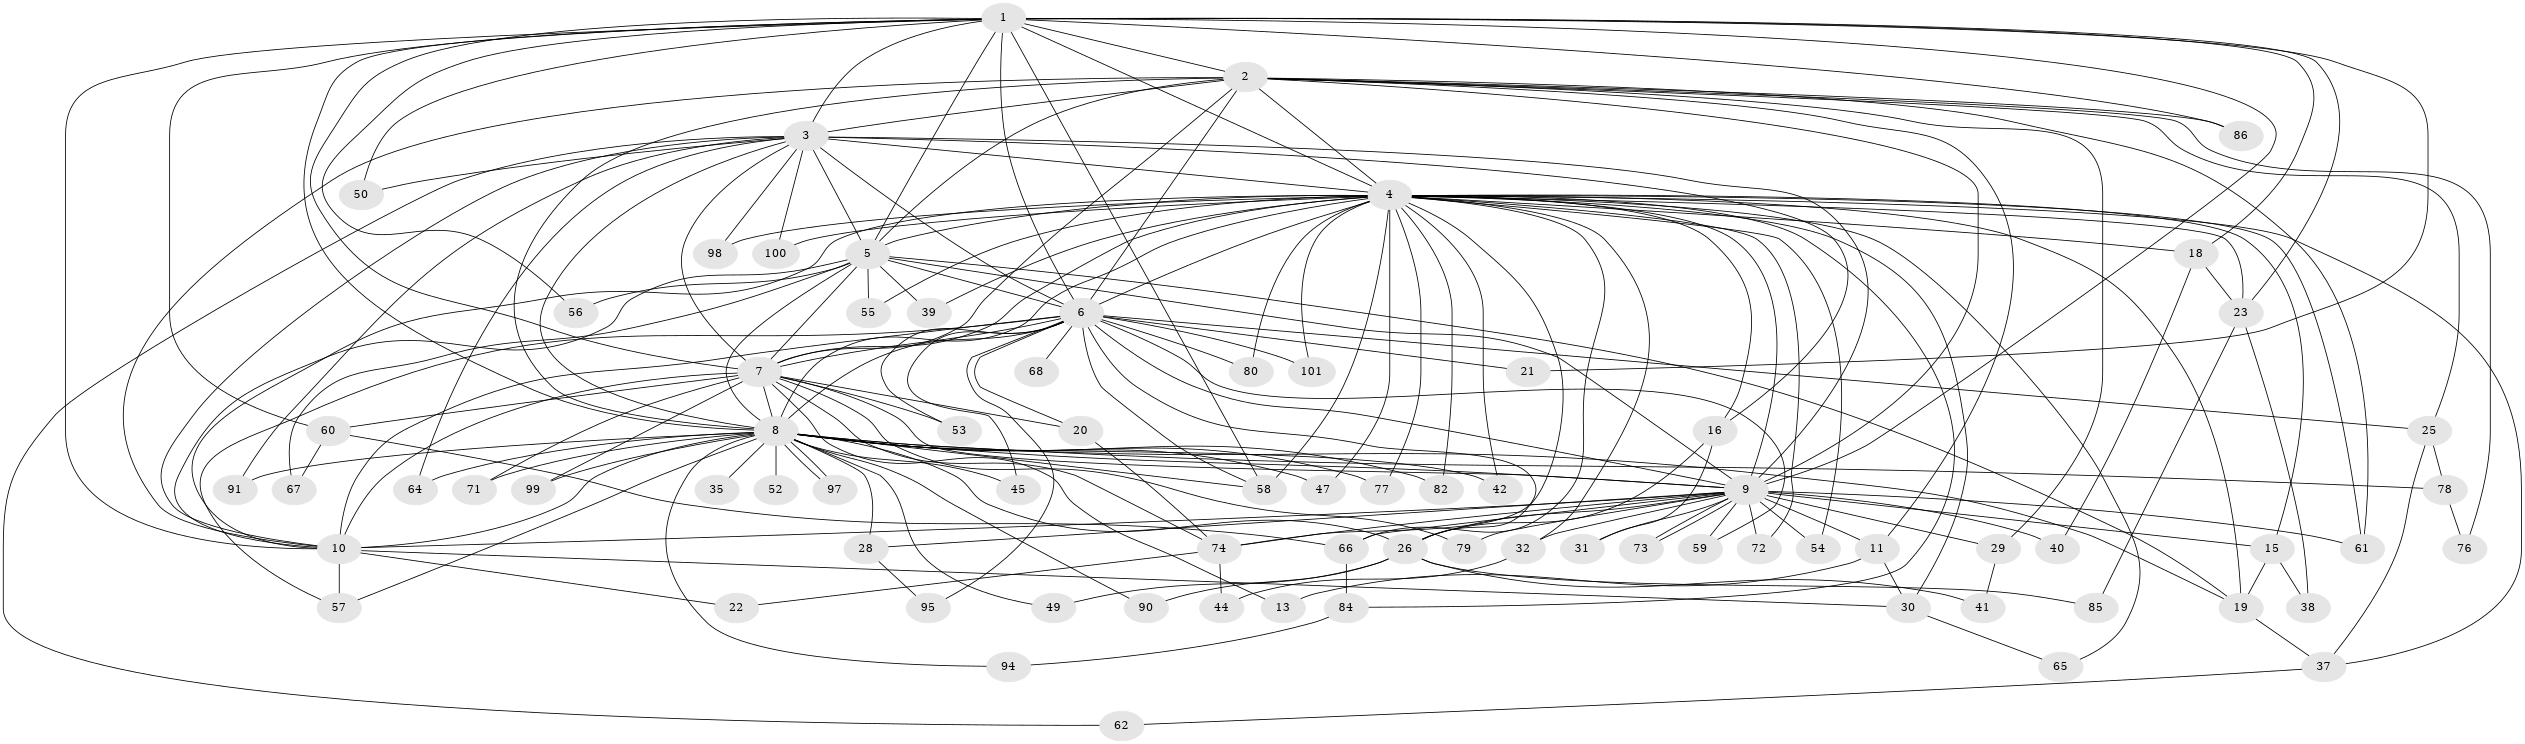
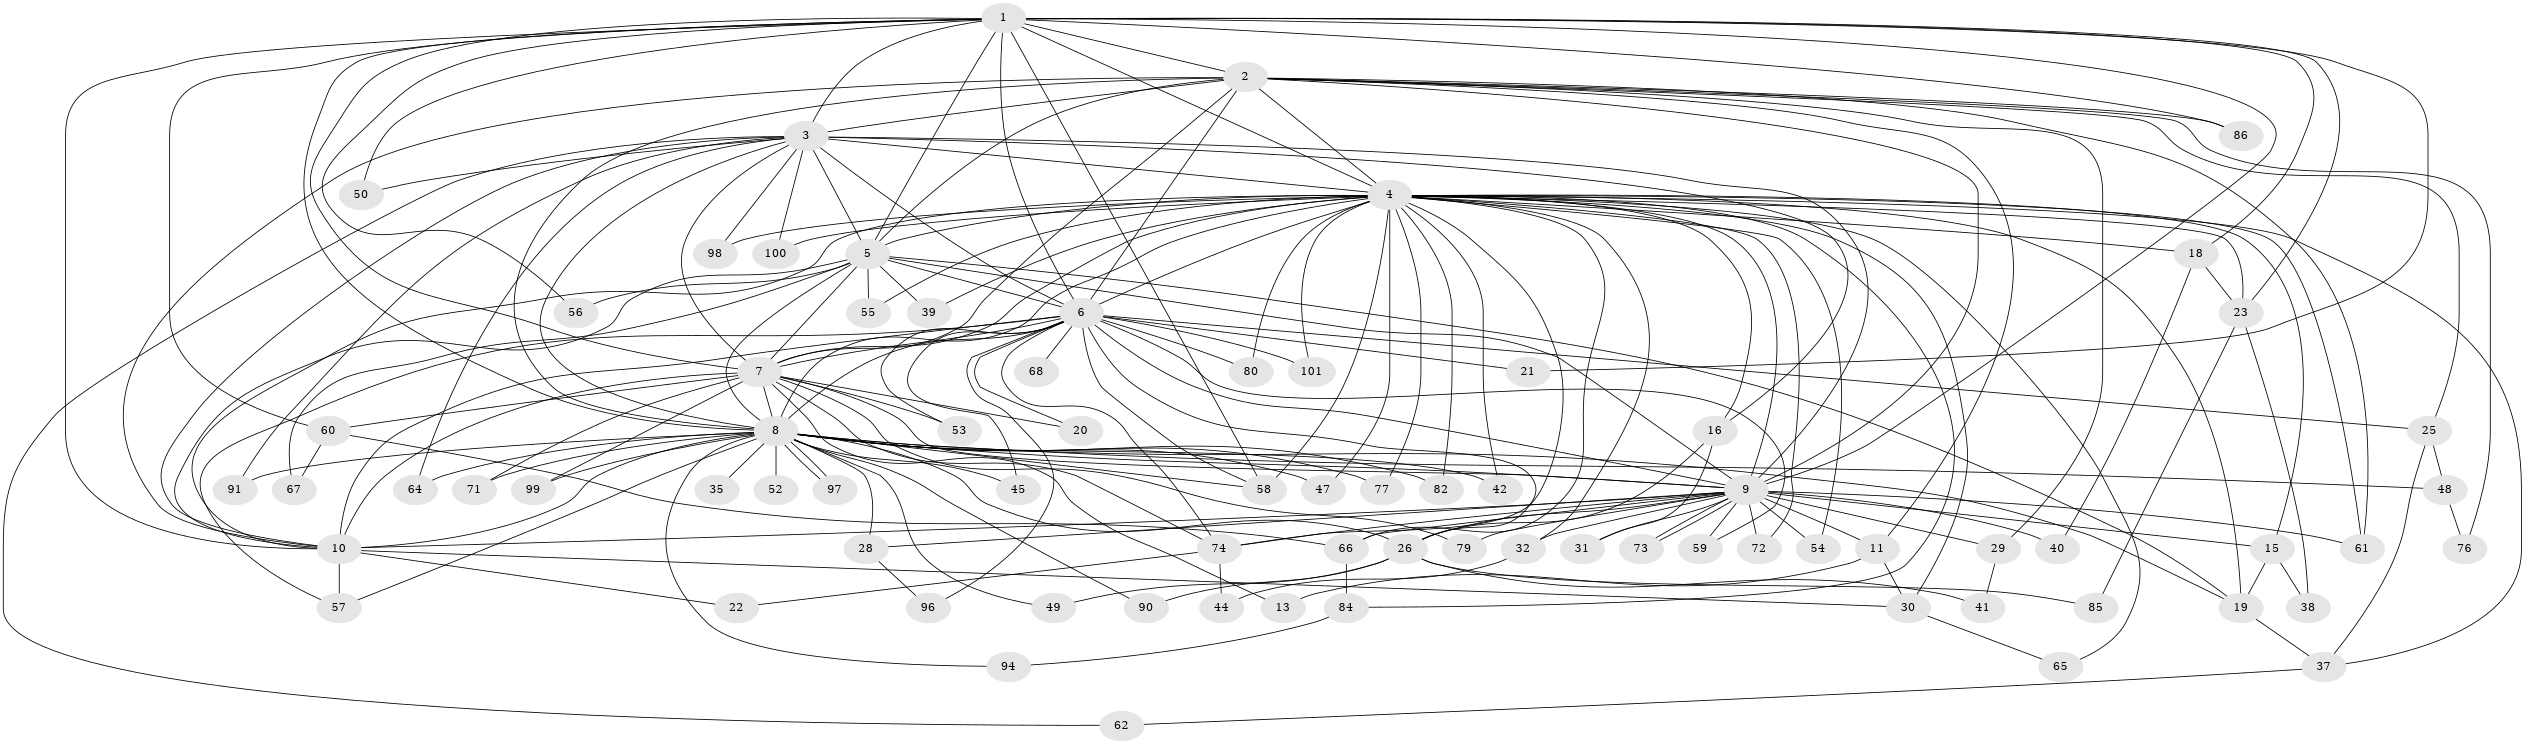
(1155, 490) -> (1085, 407)
(2445, 490) -> (2445, 490)
(928, 608) -> (928, 608)
